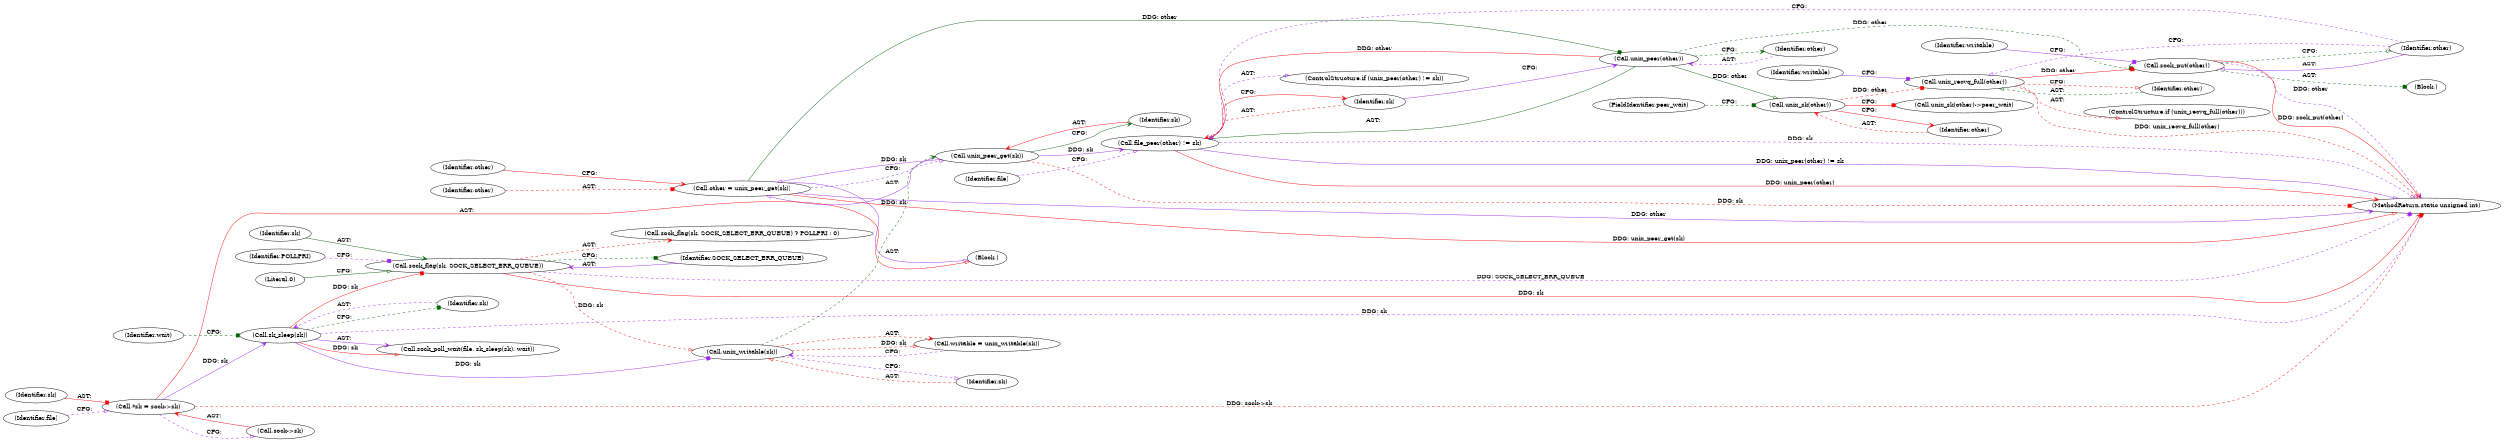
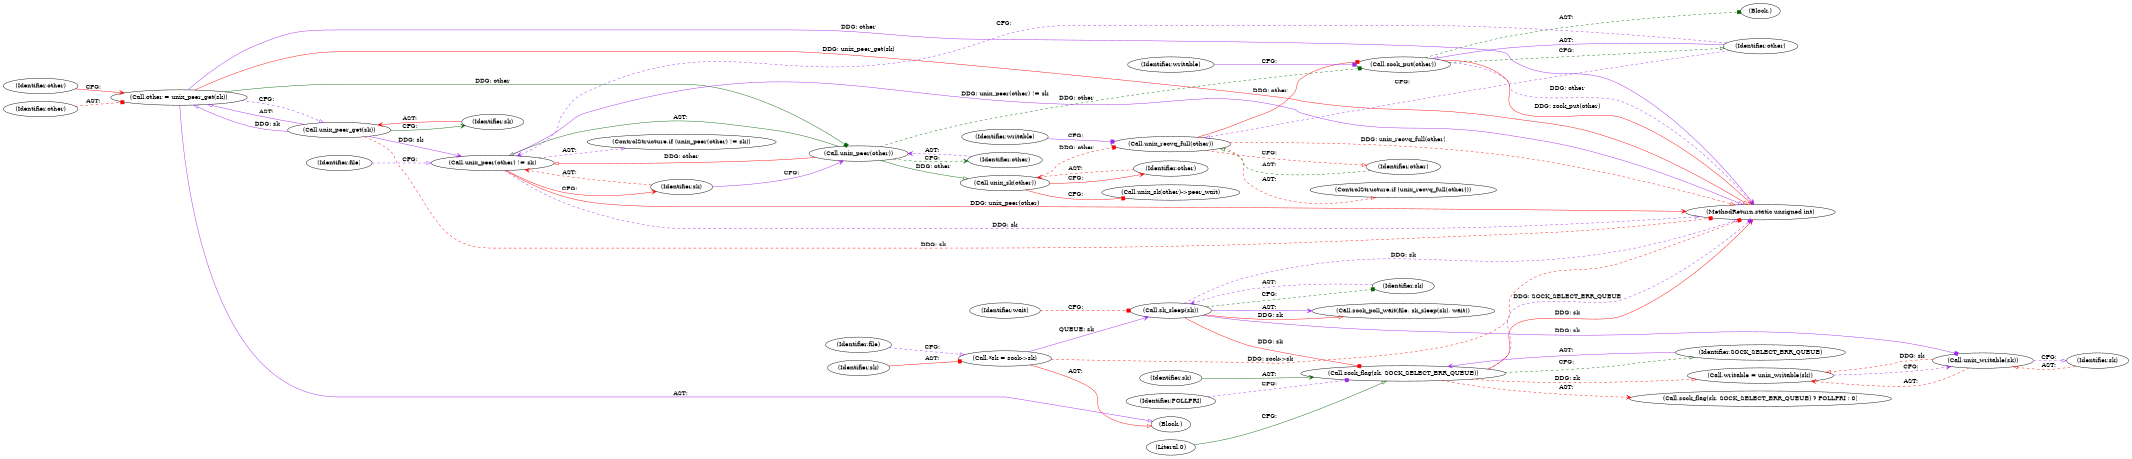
(1649, 105) -> none
(1160, 143) -> (493, 163)
(598, 259) -> (1597, 367)
(872, 271) -> none
(605, 326) -> (1581, 383)
(209, 335) -> (1083, 311)
(215, 361) -> (1077, 330)
(280, 431) -> none
